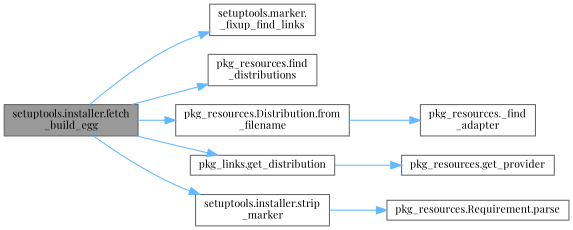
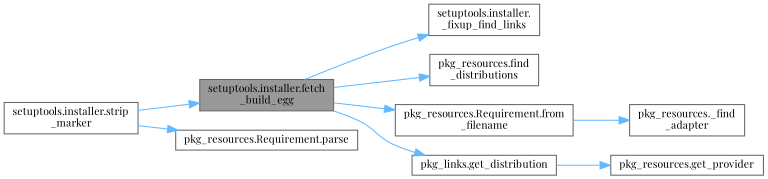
(263, 20) -> (484, 20)
(263, 120) -> (484, 120)
(140, 166) -> (163, 107)
